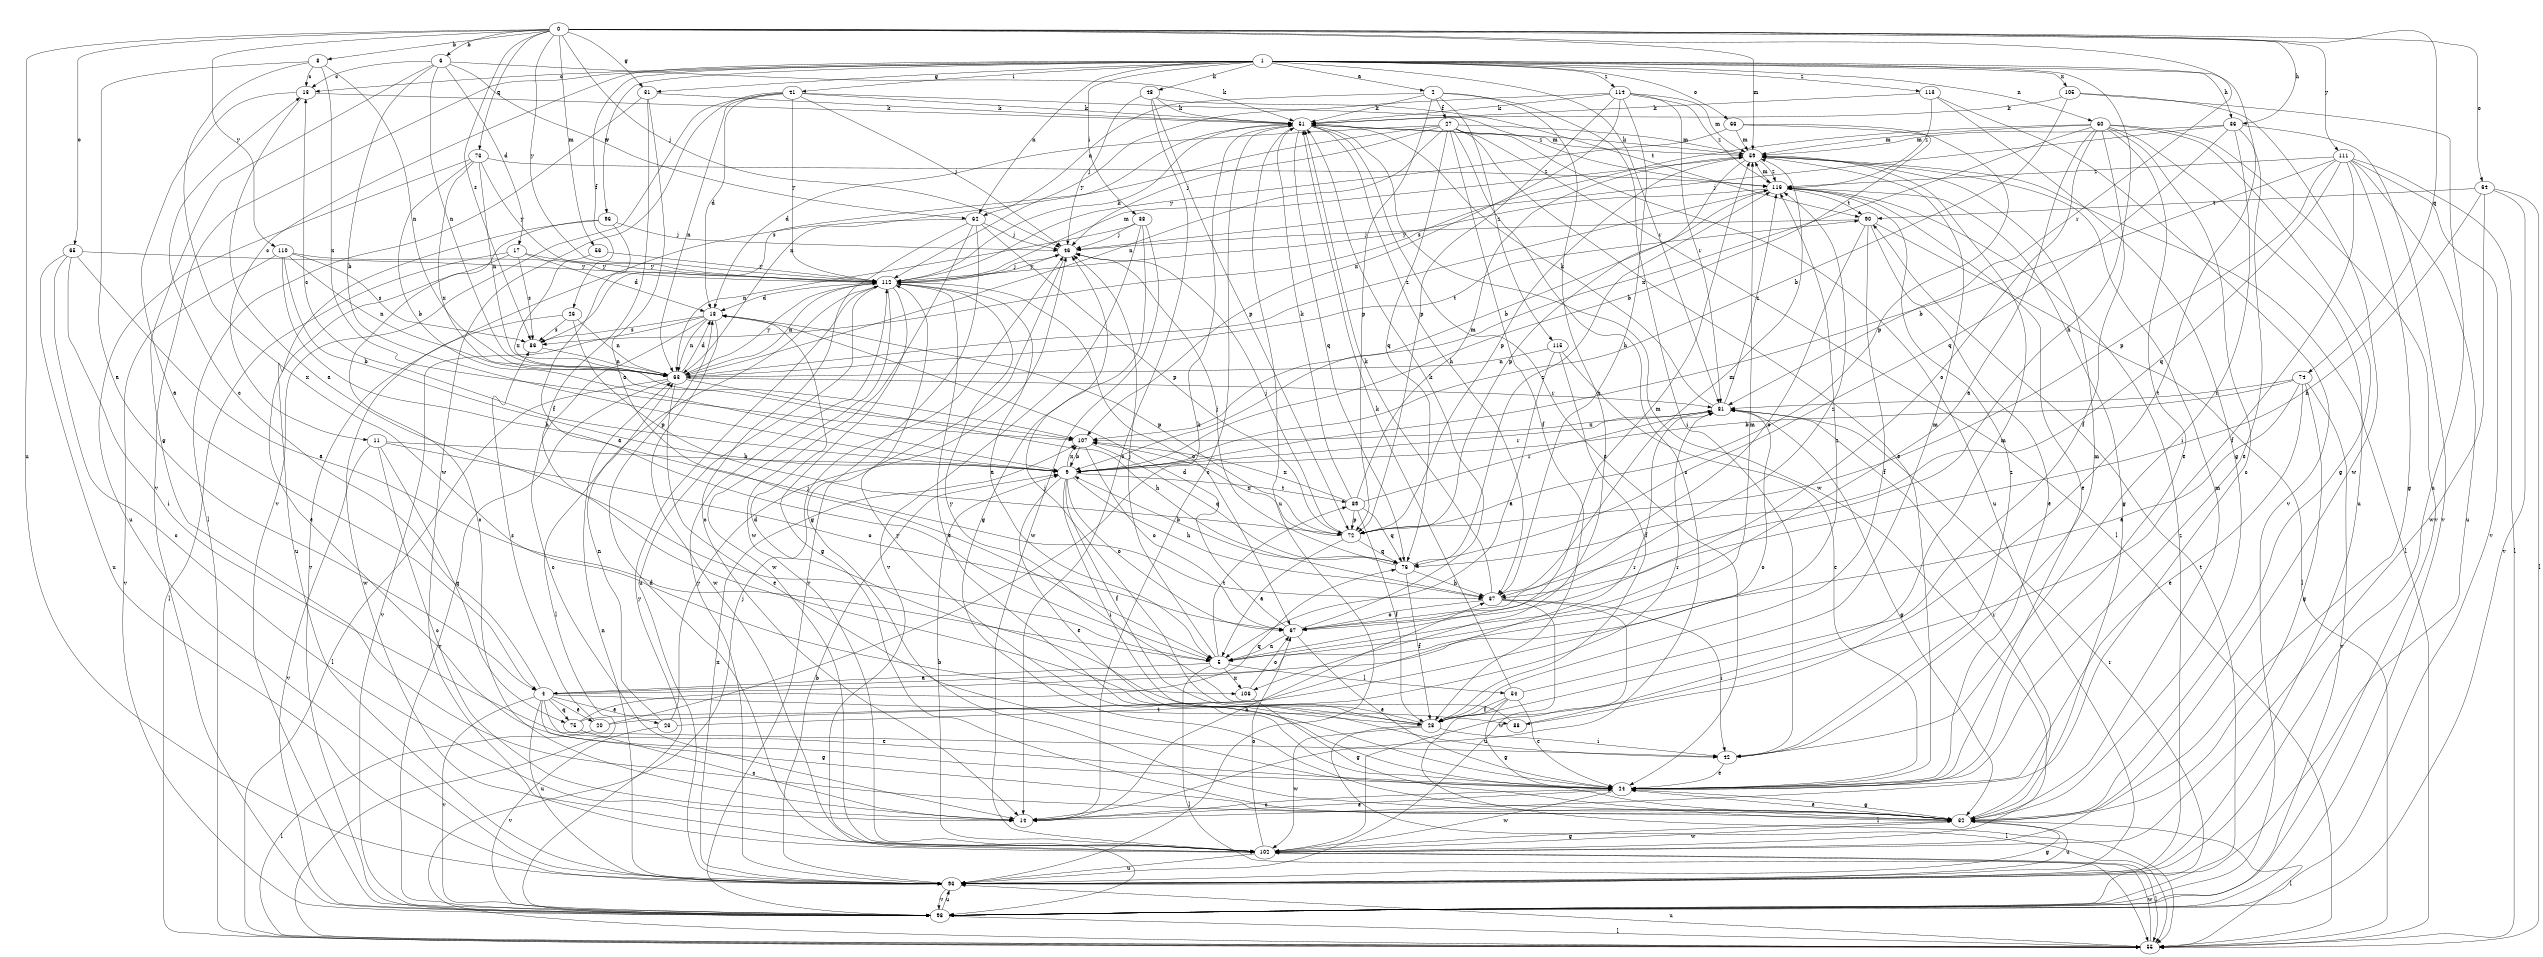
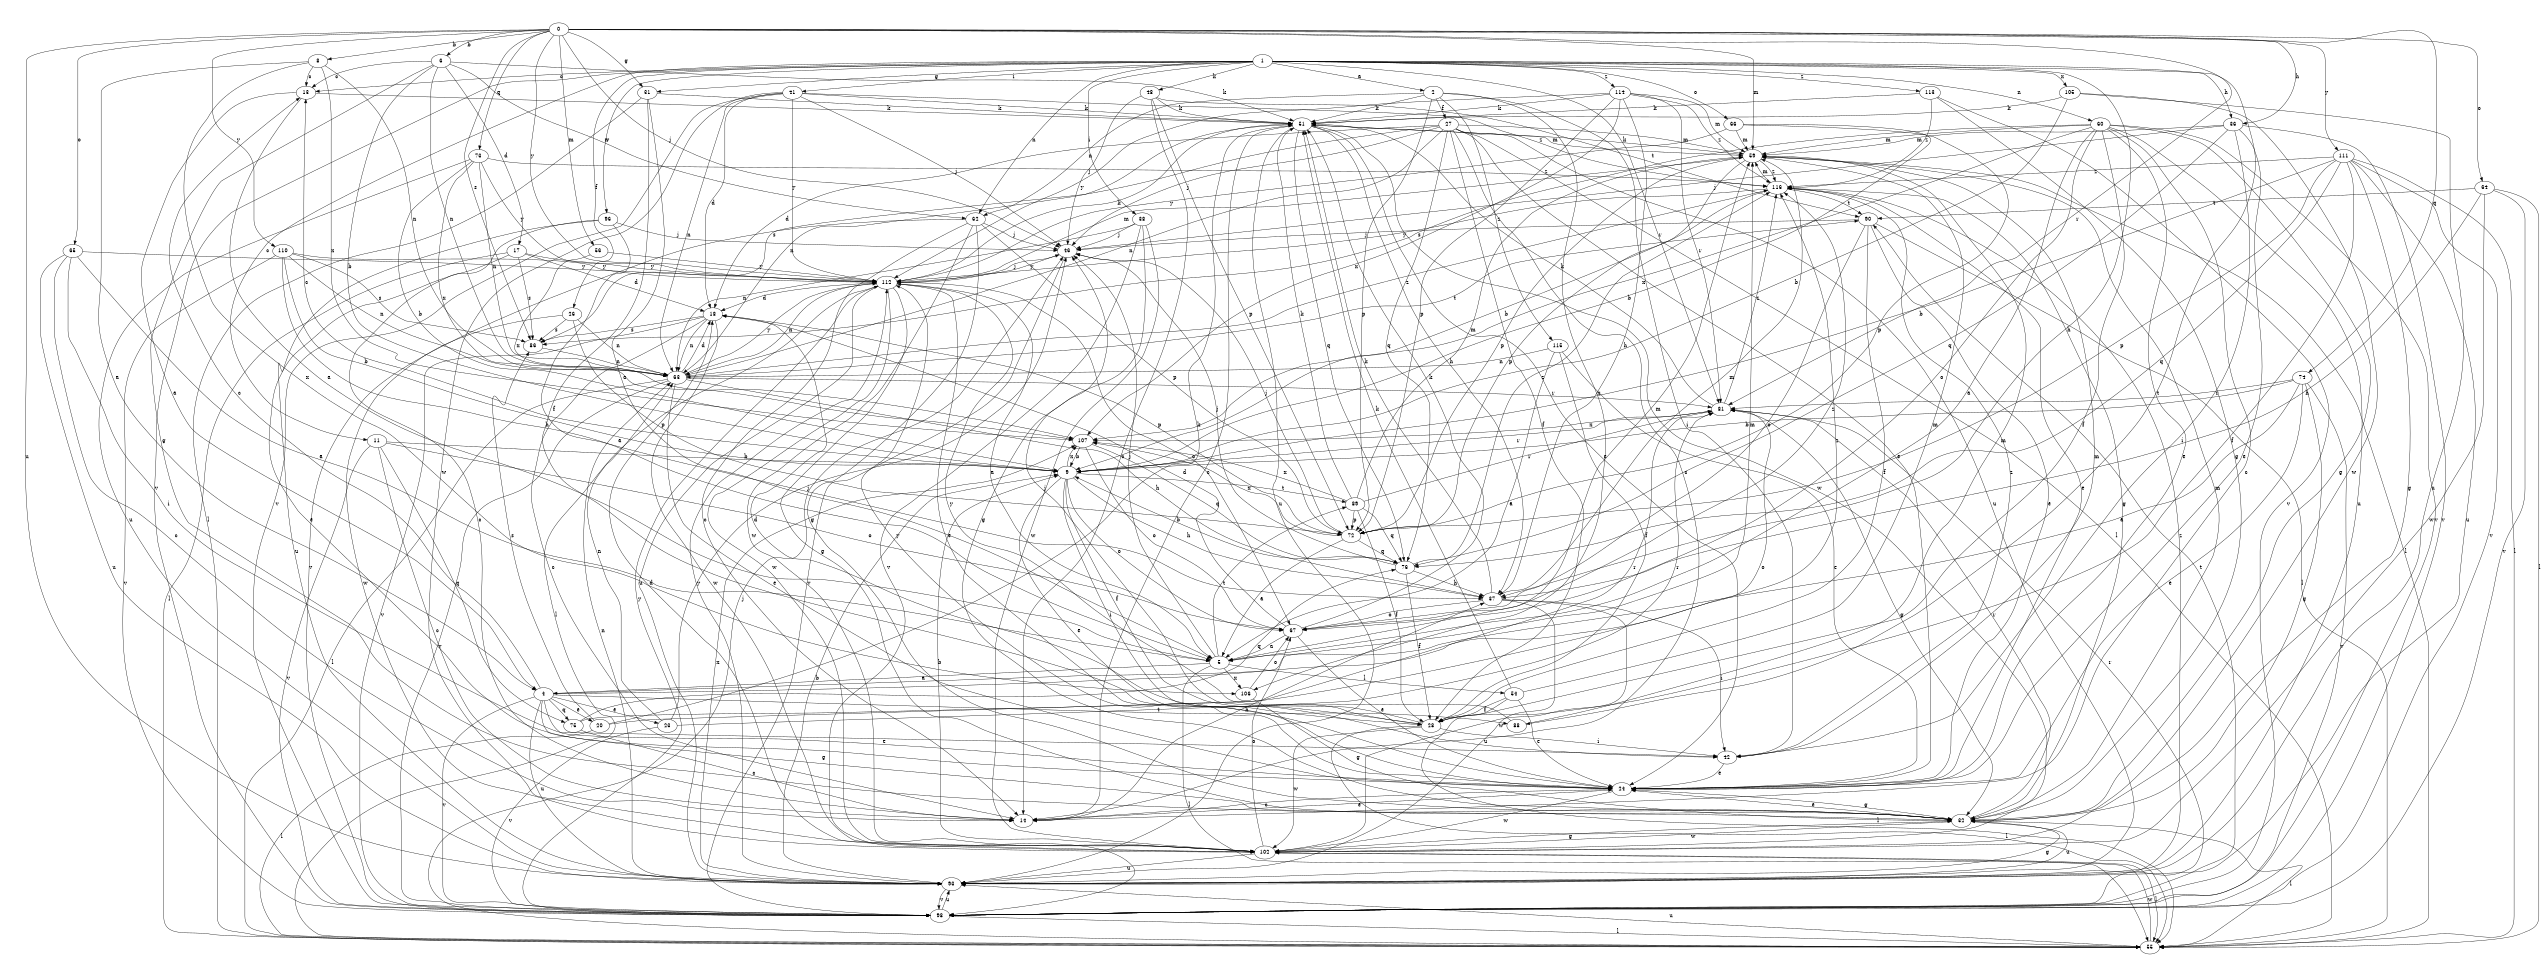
(1684, 806) -> none
